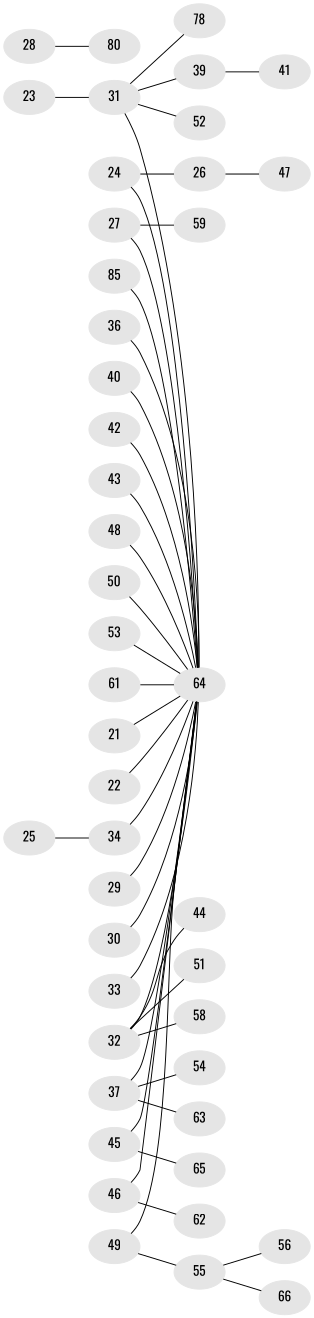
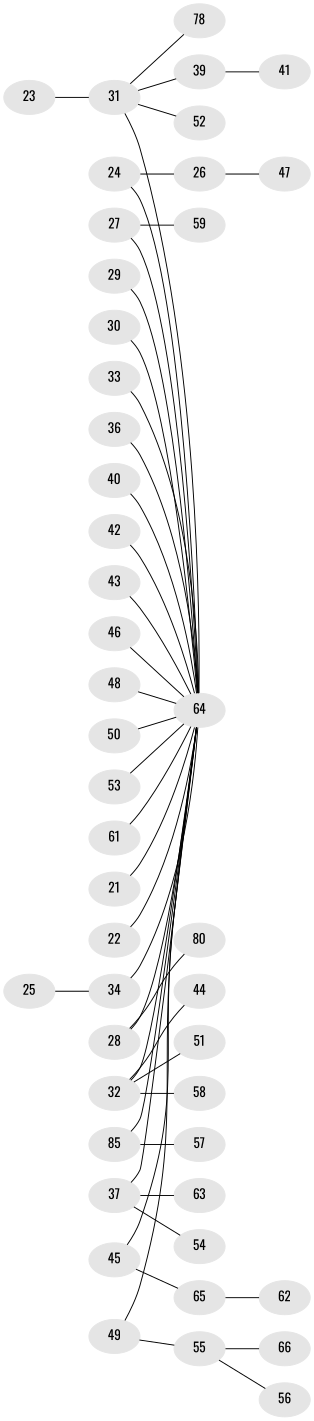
none -> (174, 881)
none -> (200, 1144)
(157, 1208) -> (242, 1298)
